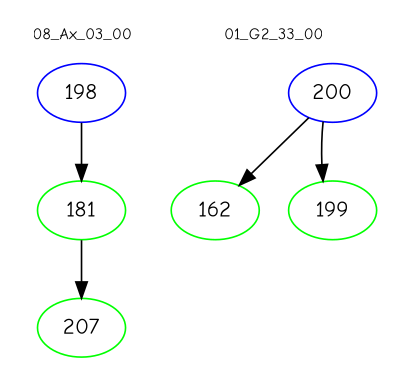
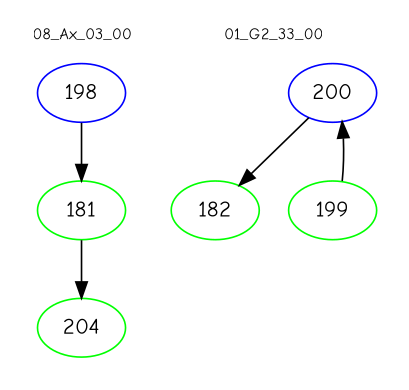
(322, 143) -> (344, 160)
(215, 210) -> (215, 210)
(82, 328) -> (82, 328)
